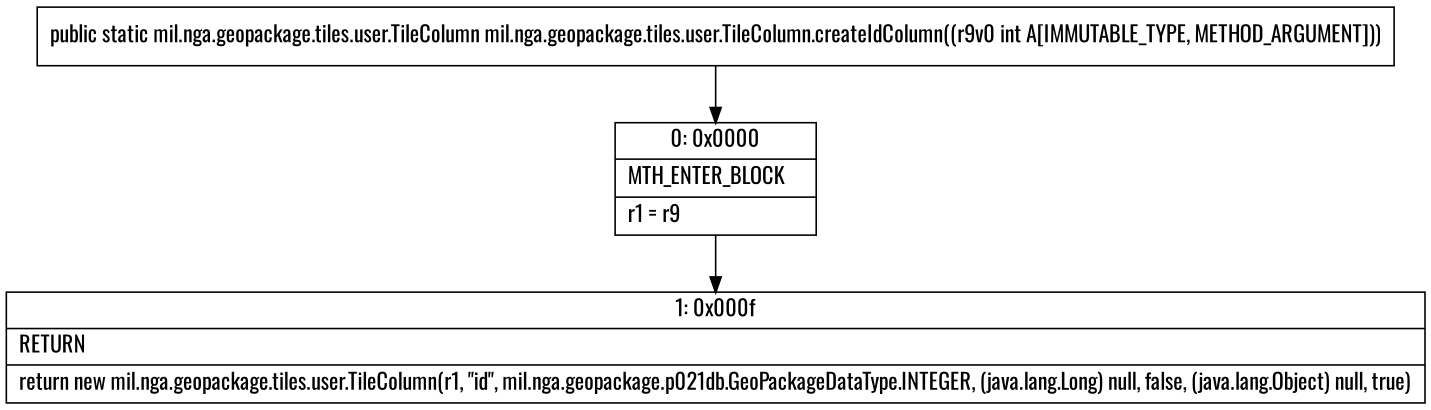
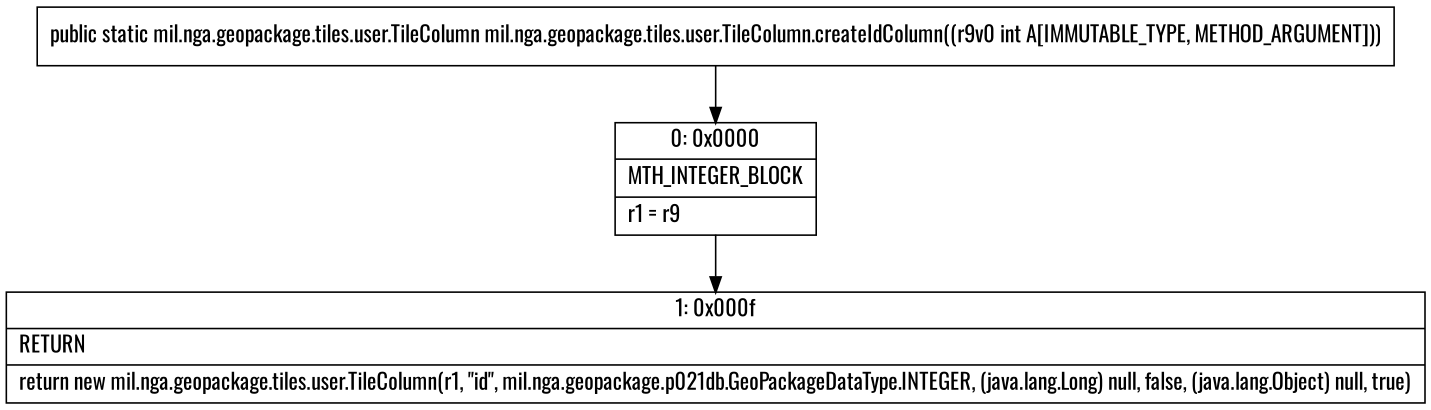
(707, 177) -> (716, 177)
